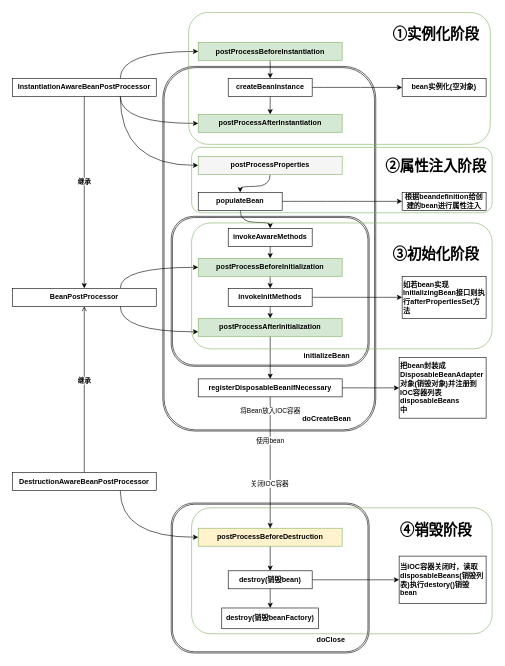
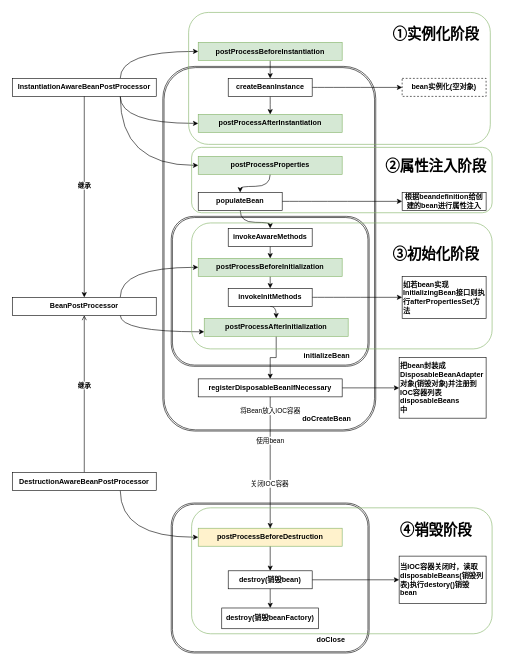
(444, 87) -> (444, 87)
(270, 165) -> (270, 165)
(84, 297) -> (84, 306)
(270, 327) -> (276, 327)
